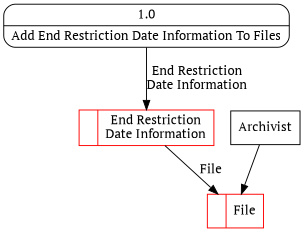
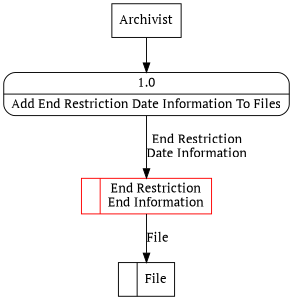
(156, 134) -> (156, 203)
(252, 165) -> (147, 50)
(235, 211) -> (147, 279)
